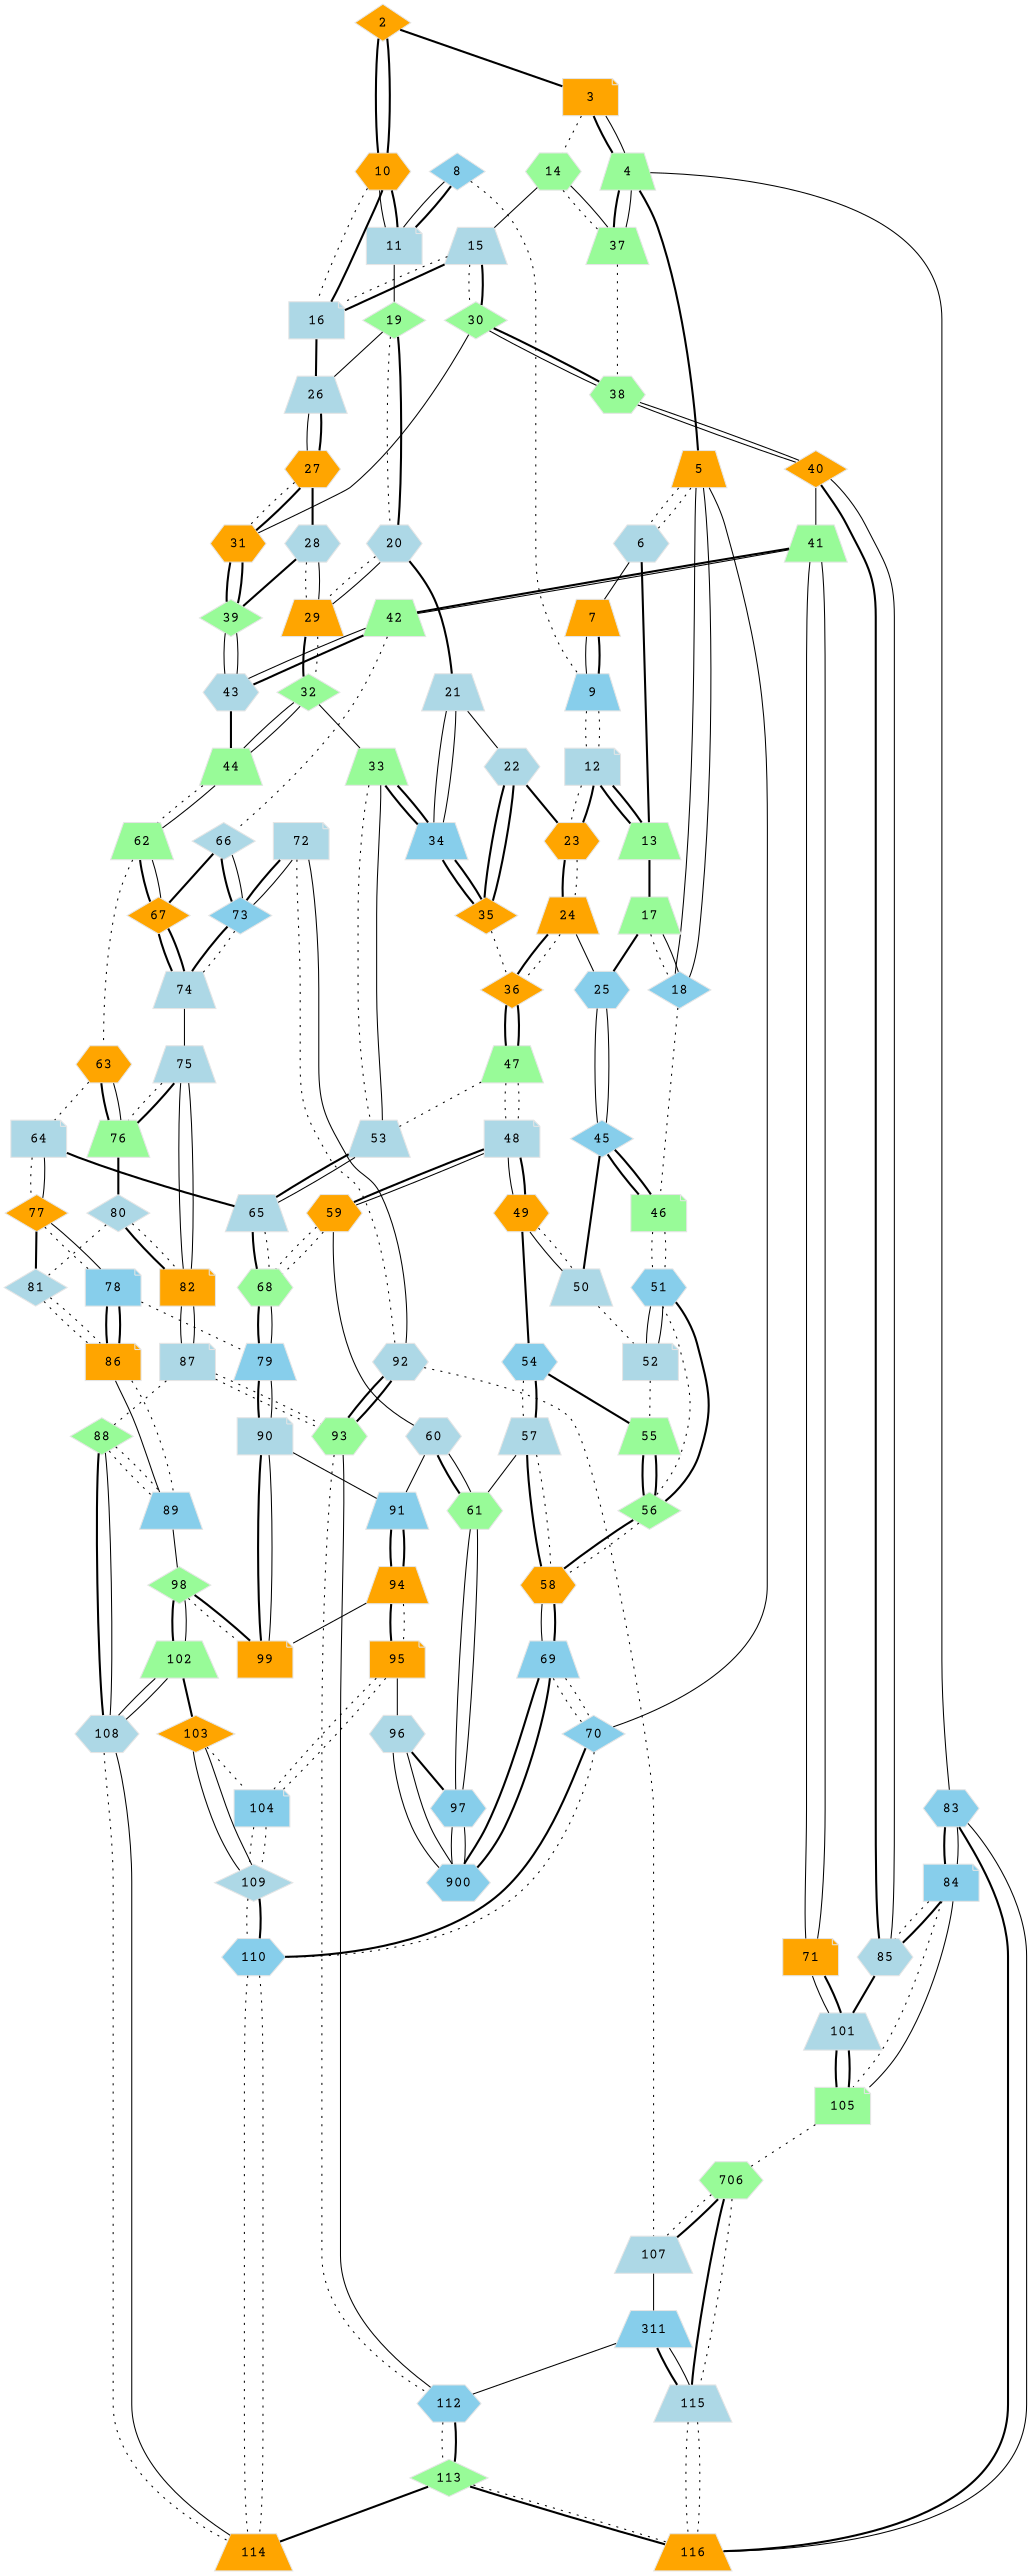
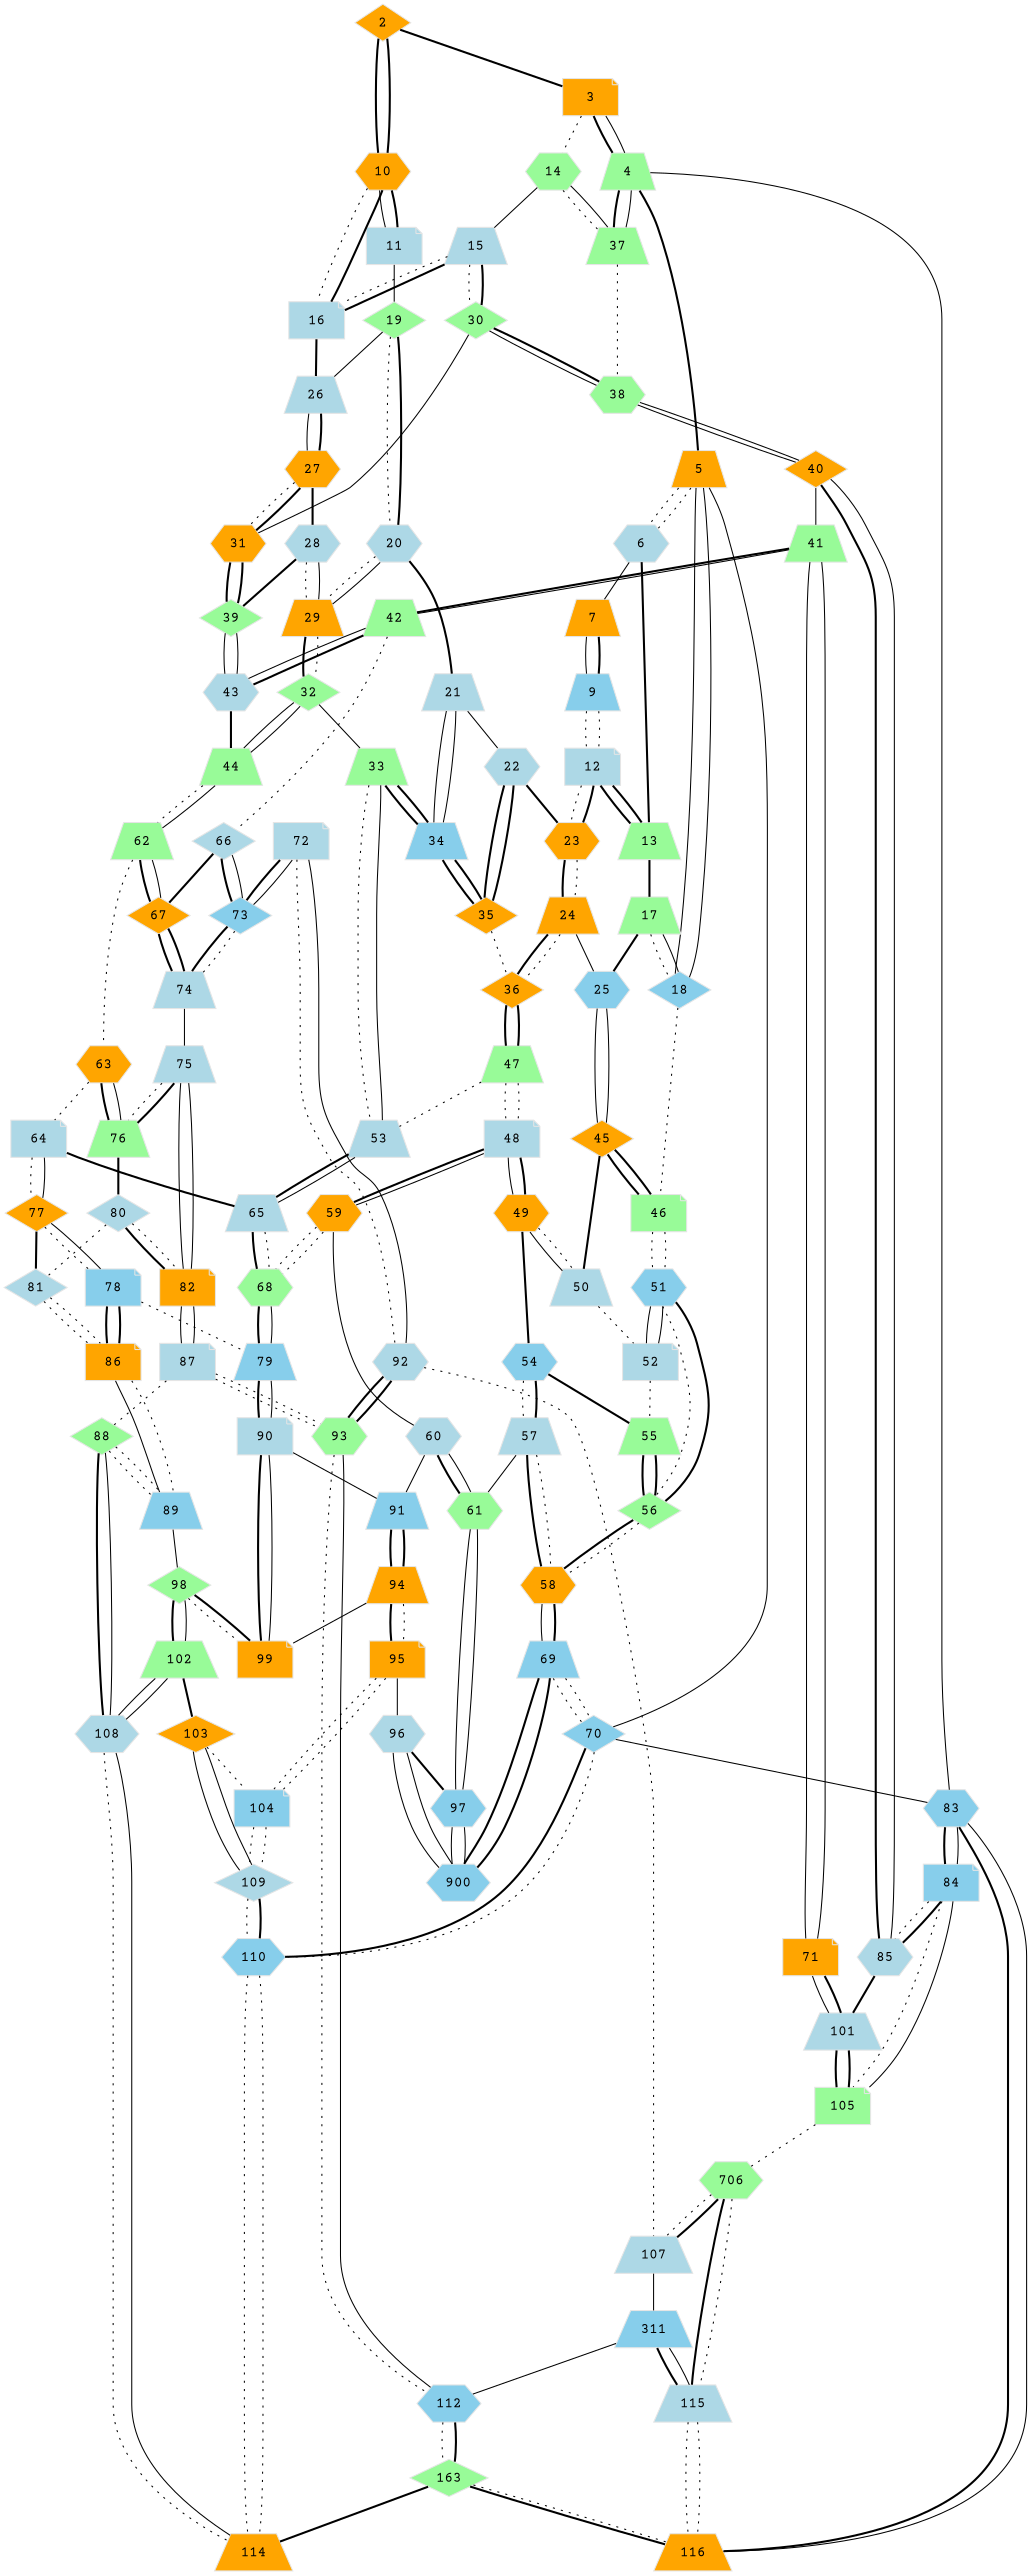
(457, 172) -> none
(602, 1139) -> (602, 1139)
none -> (772, 1771)
(449, 2478) -> (449, 2478)
